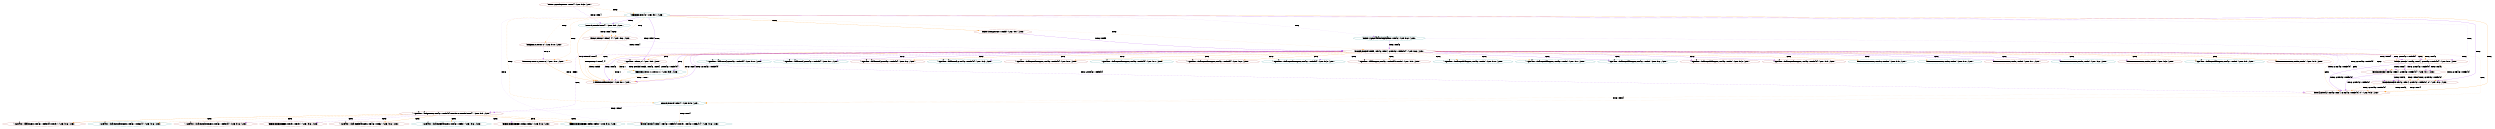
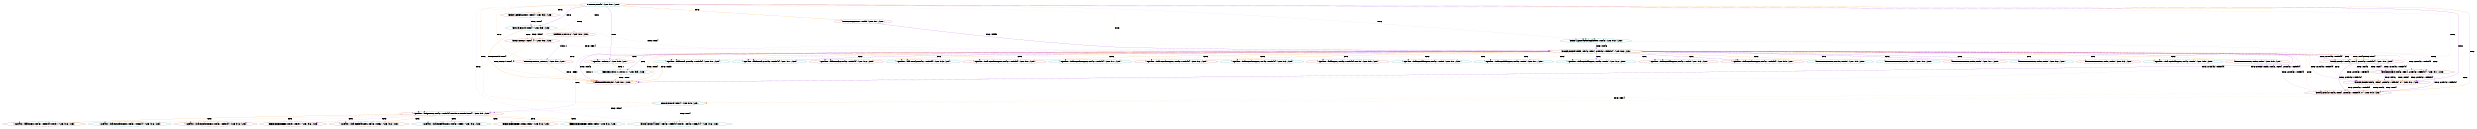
(608, 10) -> (562, 8)
(658, 38) -> (614, 34)
